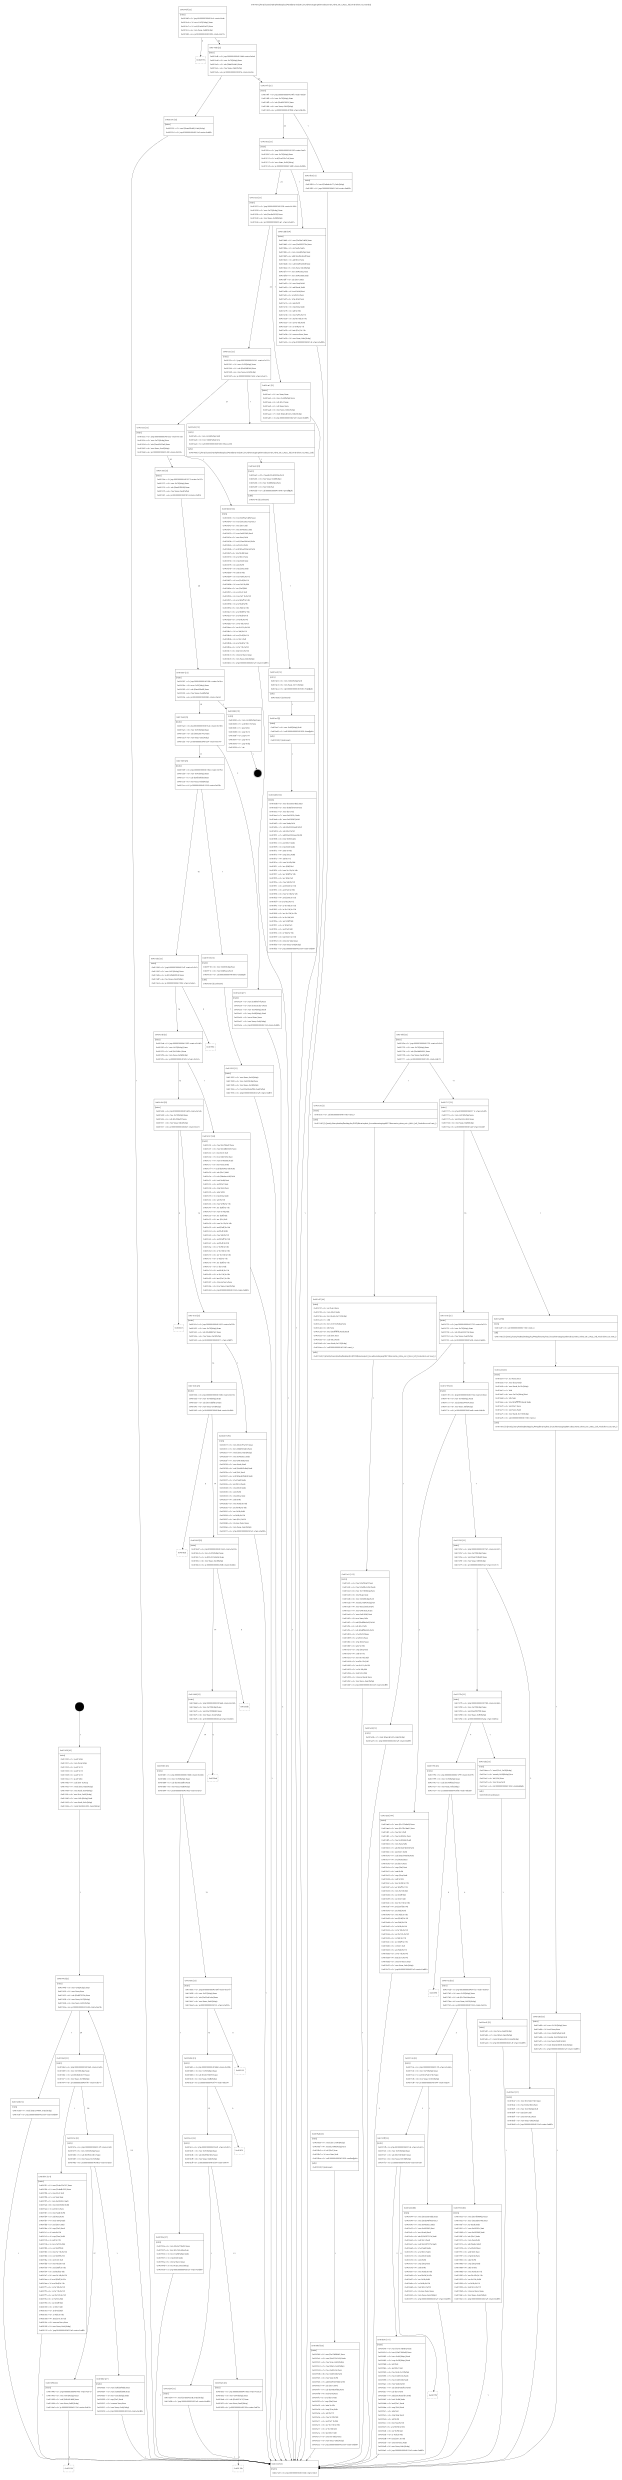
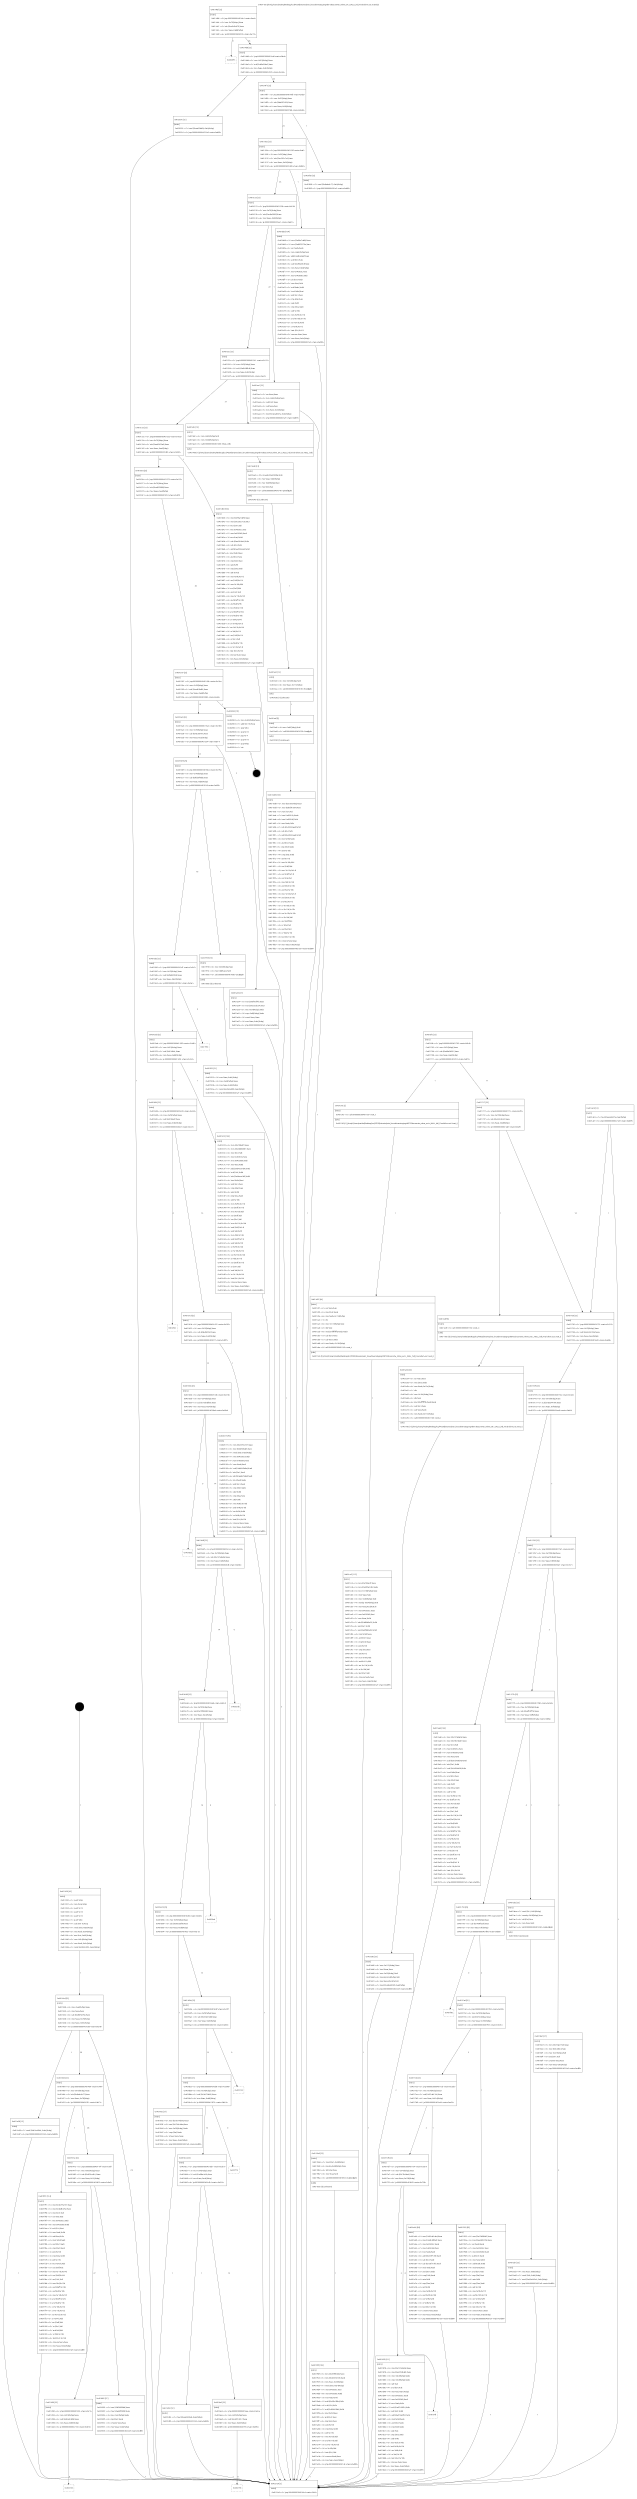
(402, 1523) -> (600, 1218)
